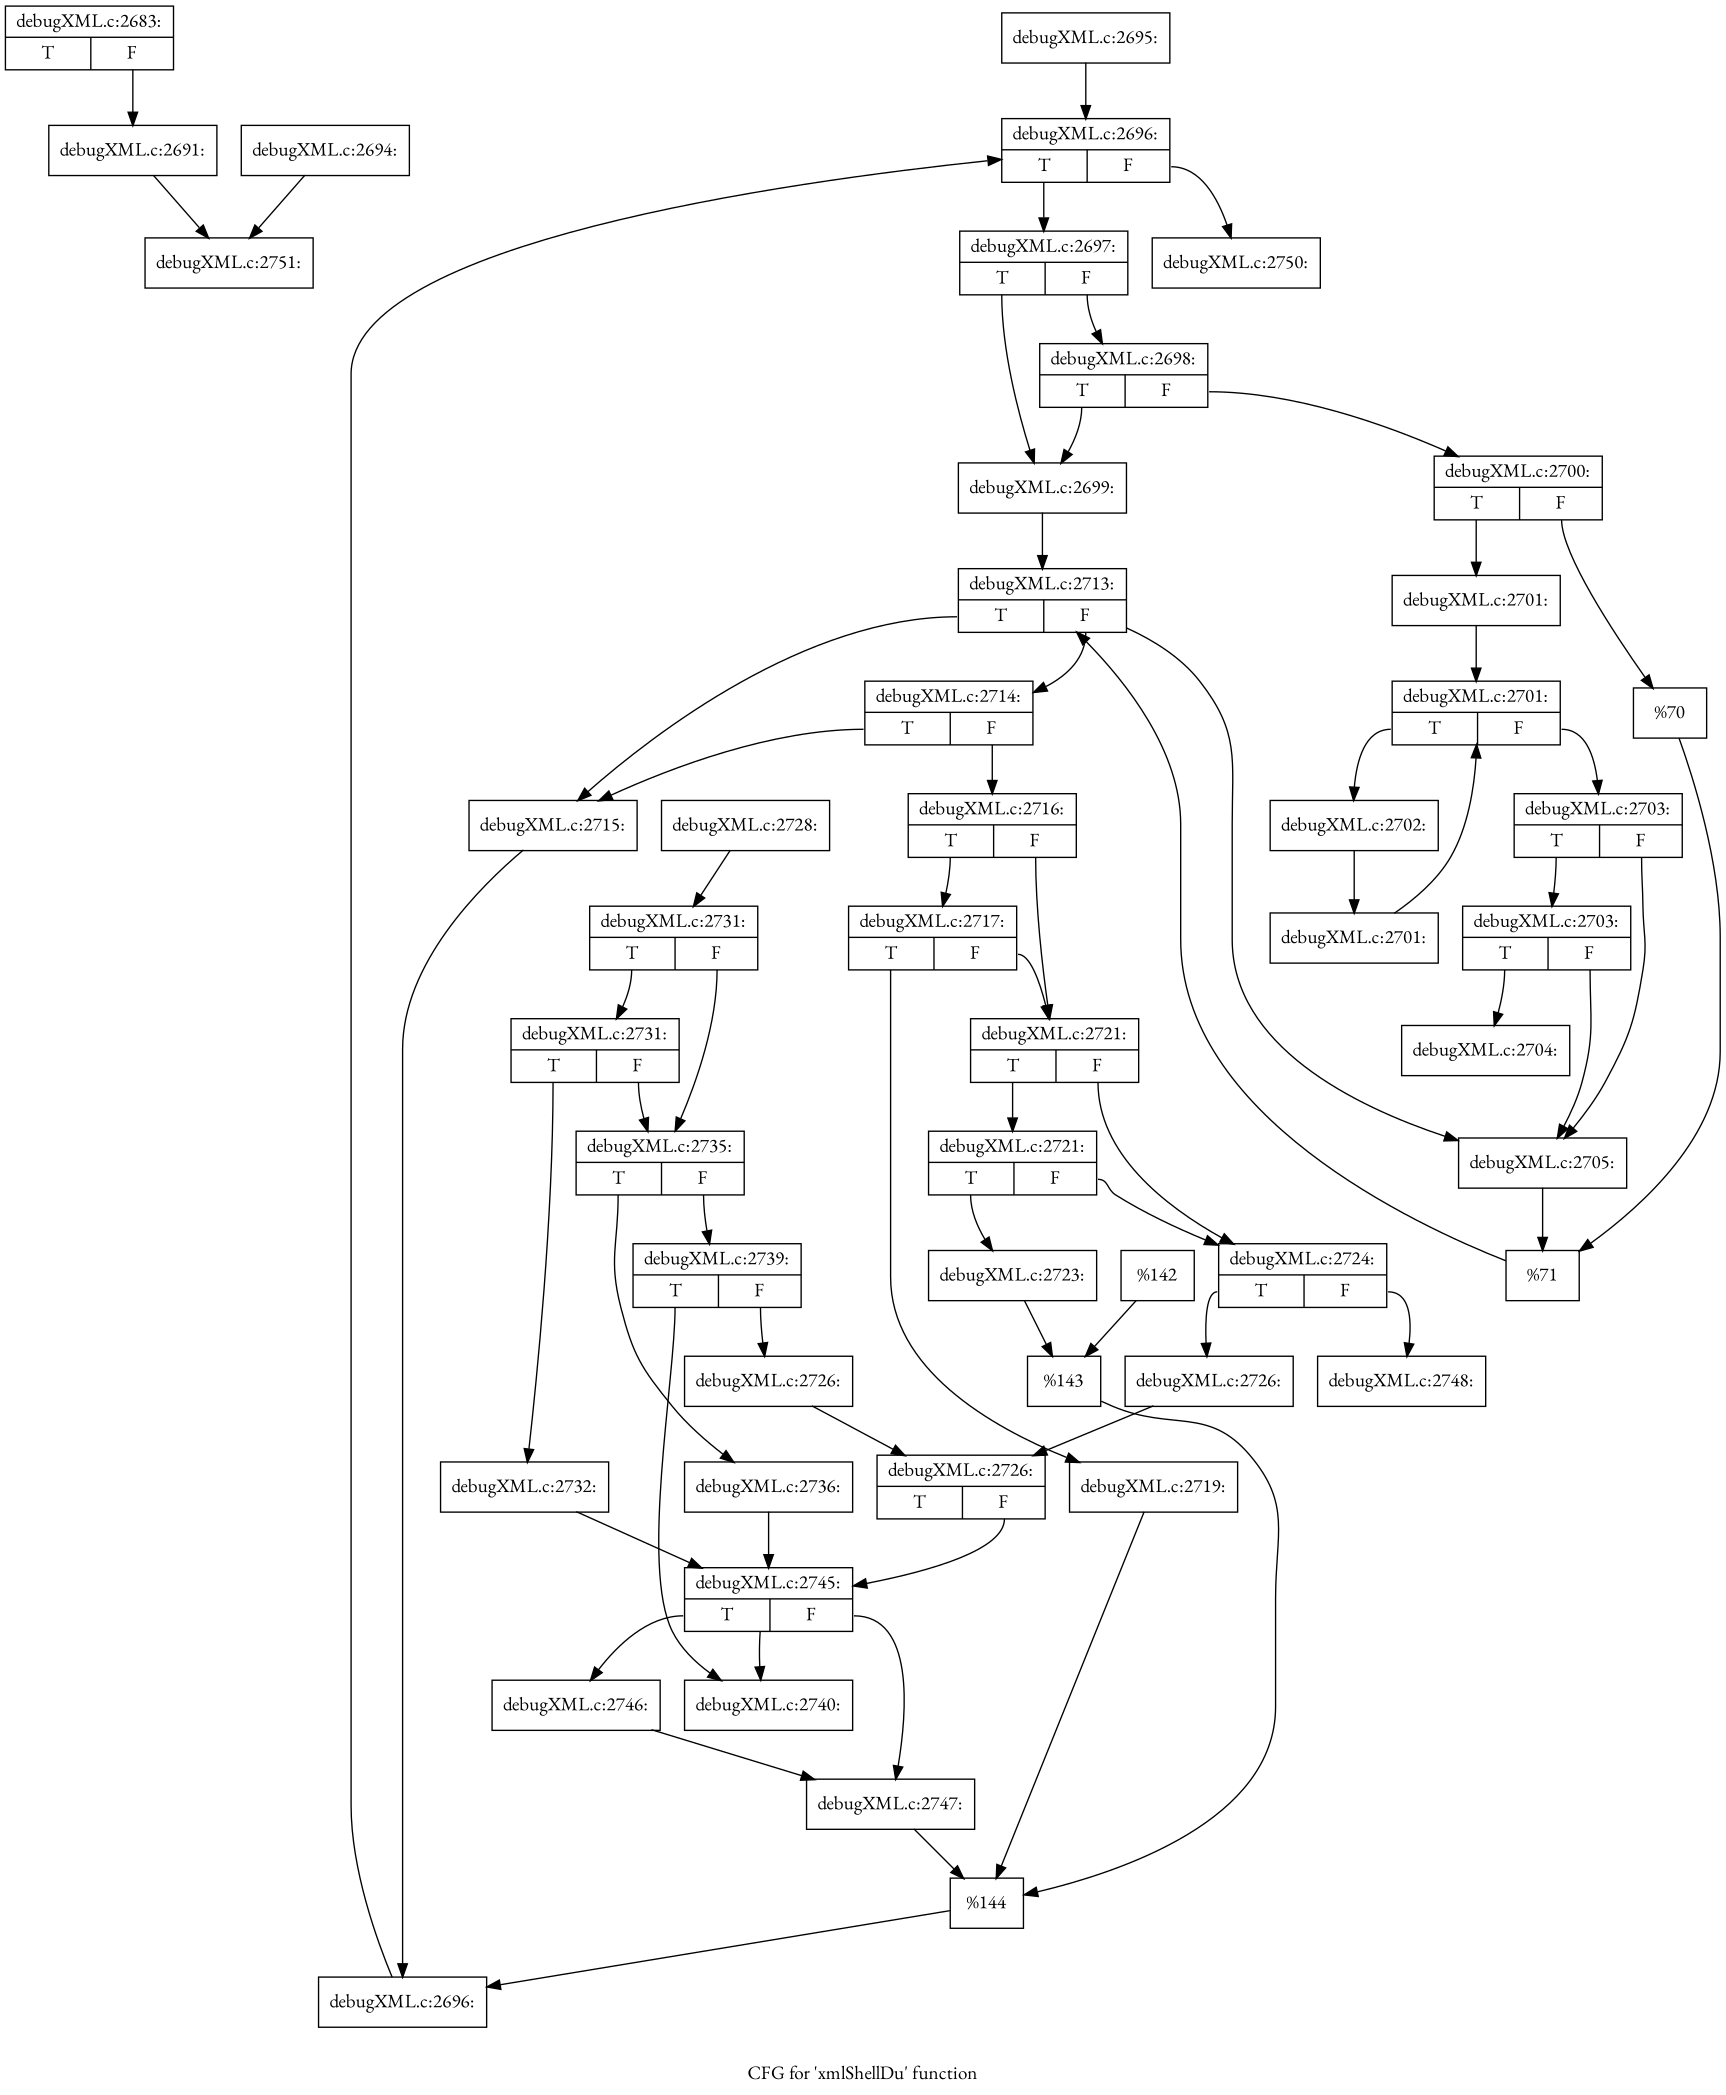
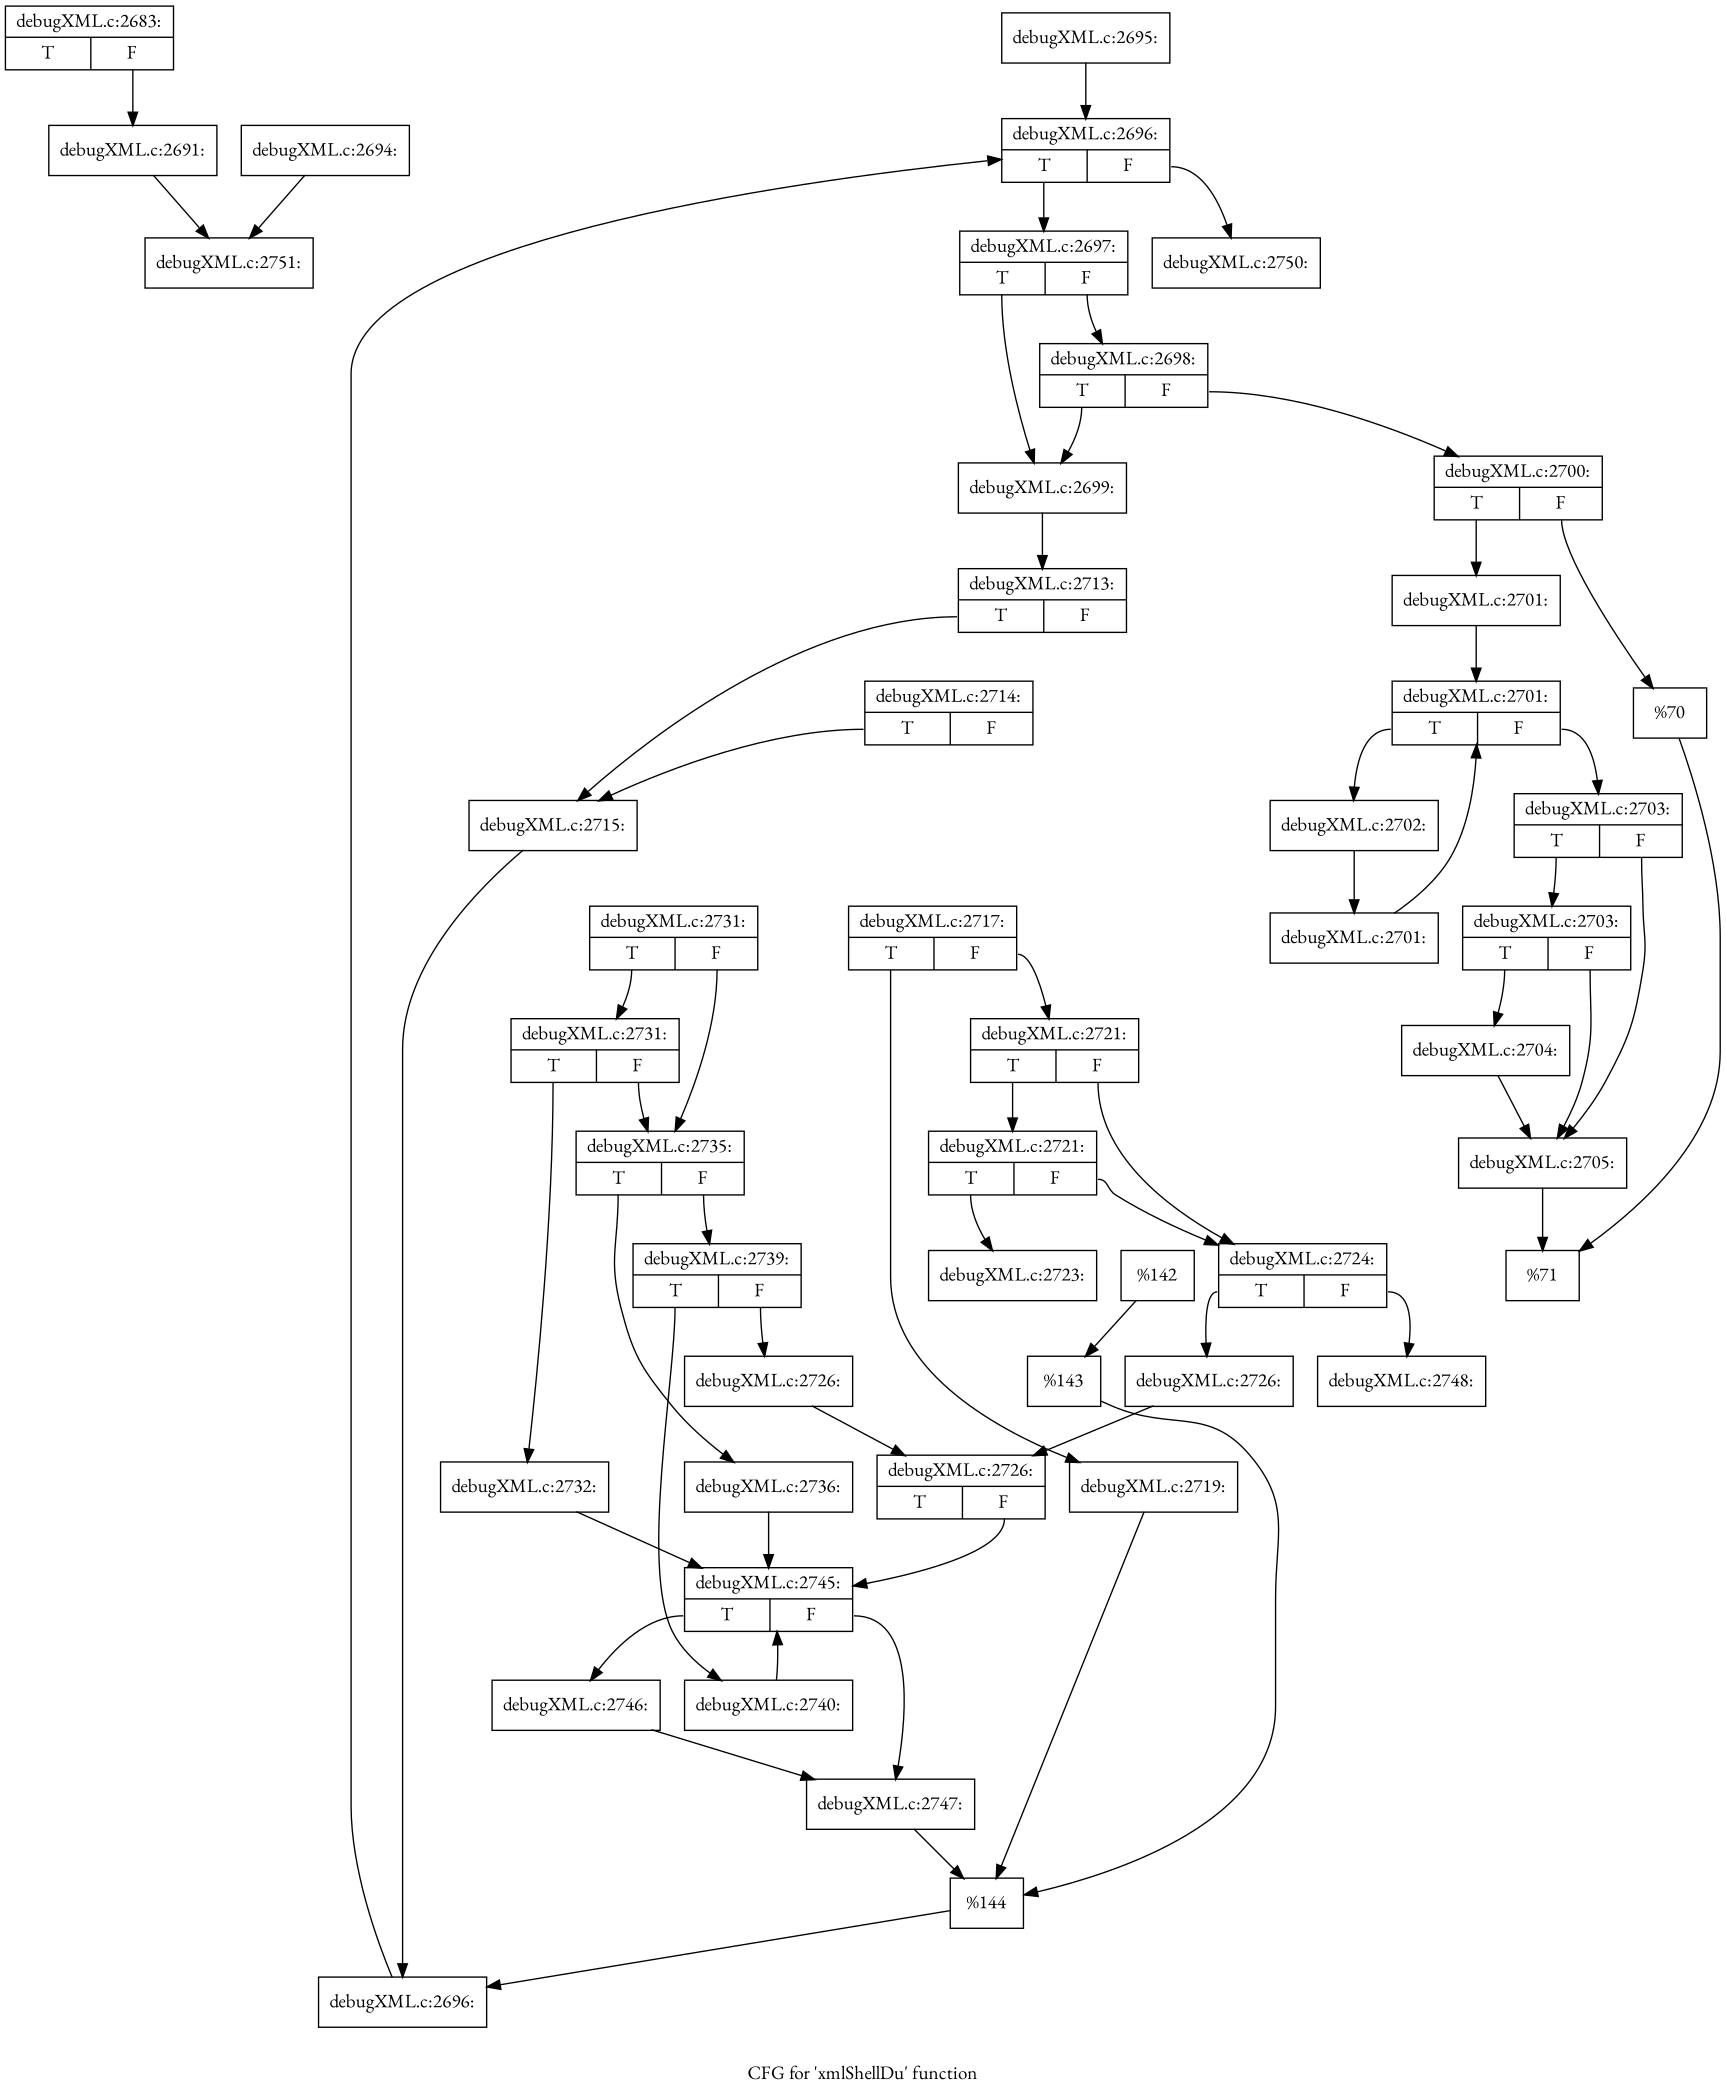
(1074, 665) -> none
(746, 826) -> none
(992, 826) -> none
(1232, 915) -> (1511, 1101)
(1198, 1016) -> none
(1035, 1322) -> none
(759, 1649) -> (778, 1663)
